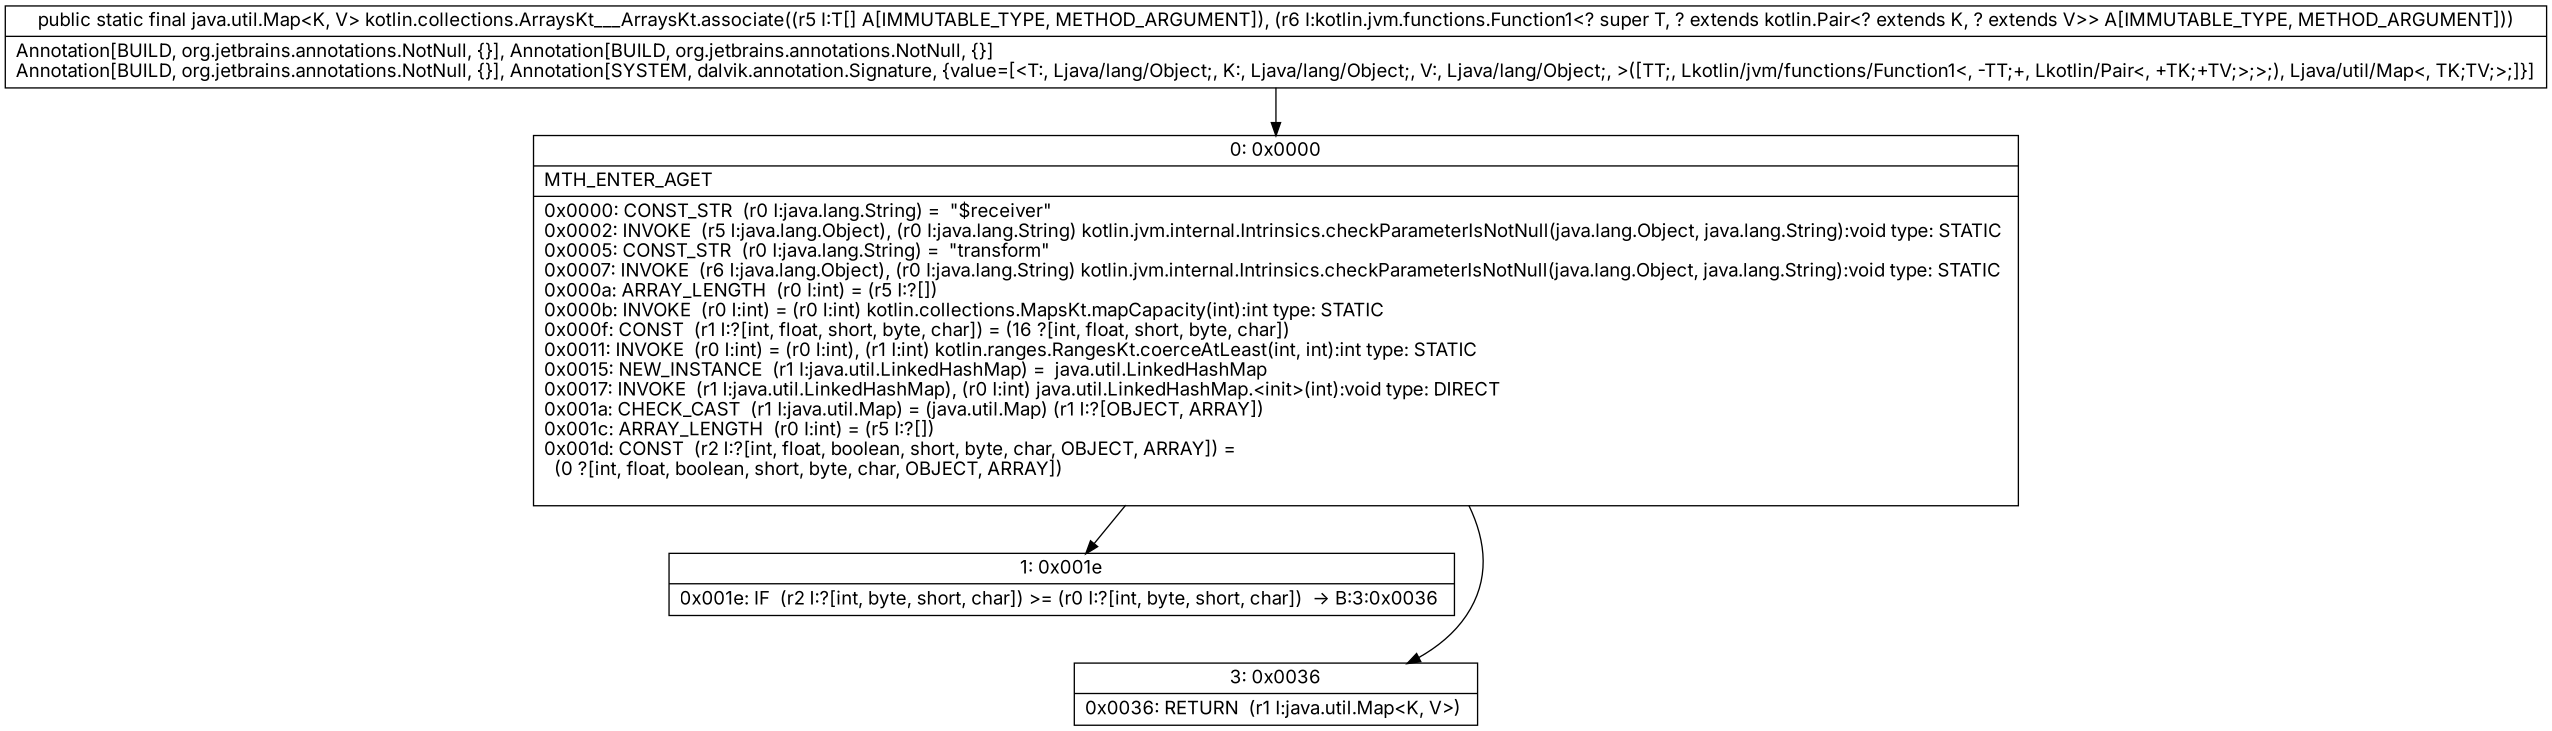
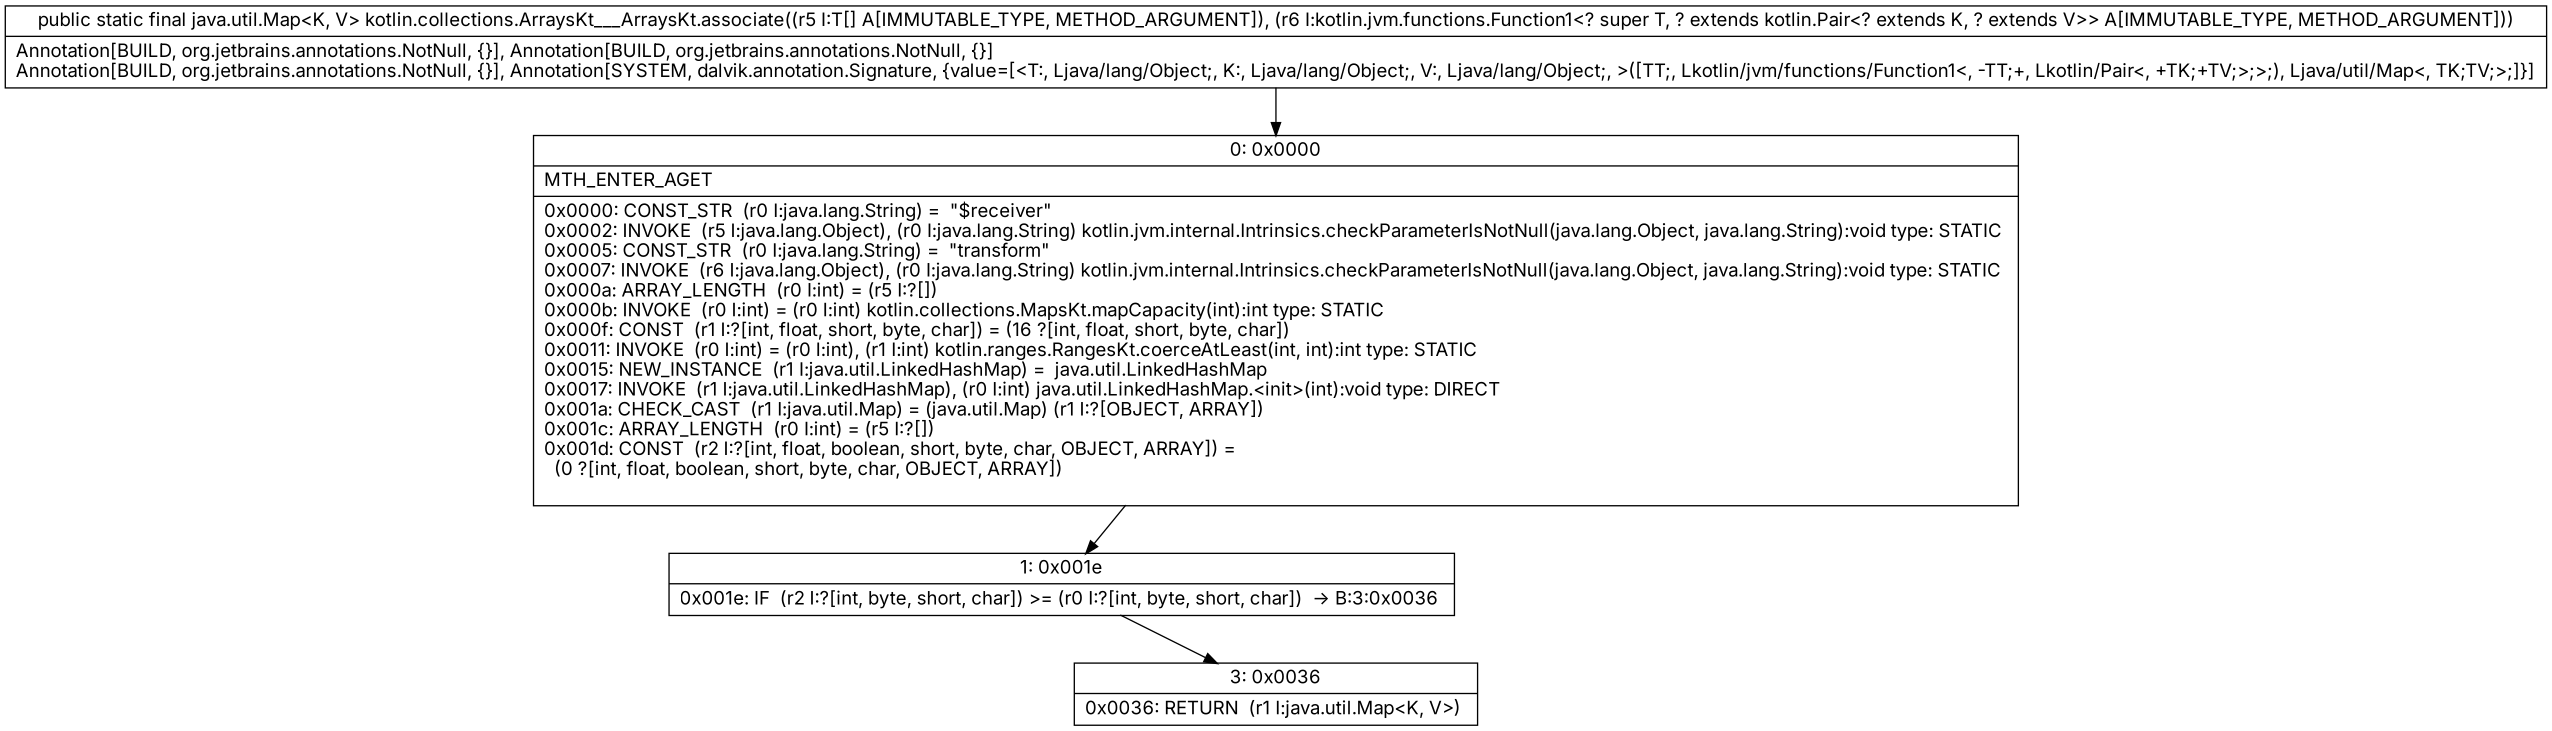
(1478, 592) -> (1163, 636)
